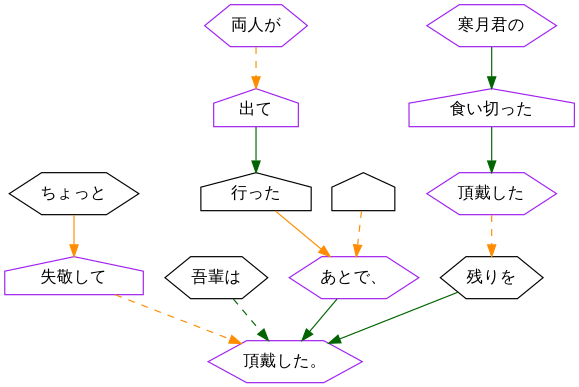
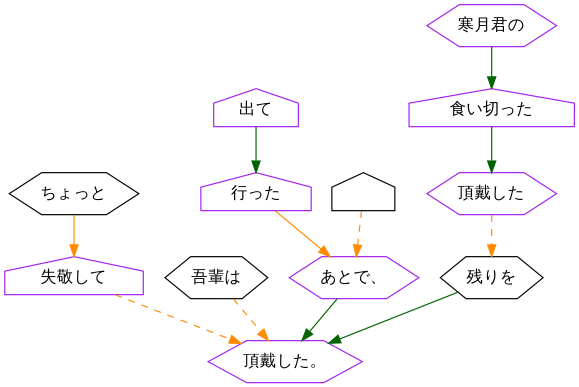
(256, 26) -> none
(256, 194) -> (256, 194)
(247, 315) -> (247, 315)
